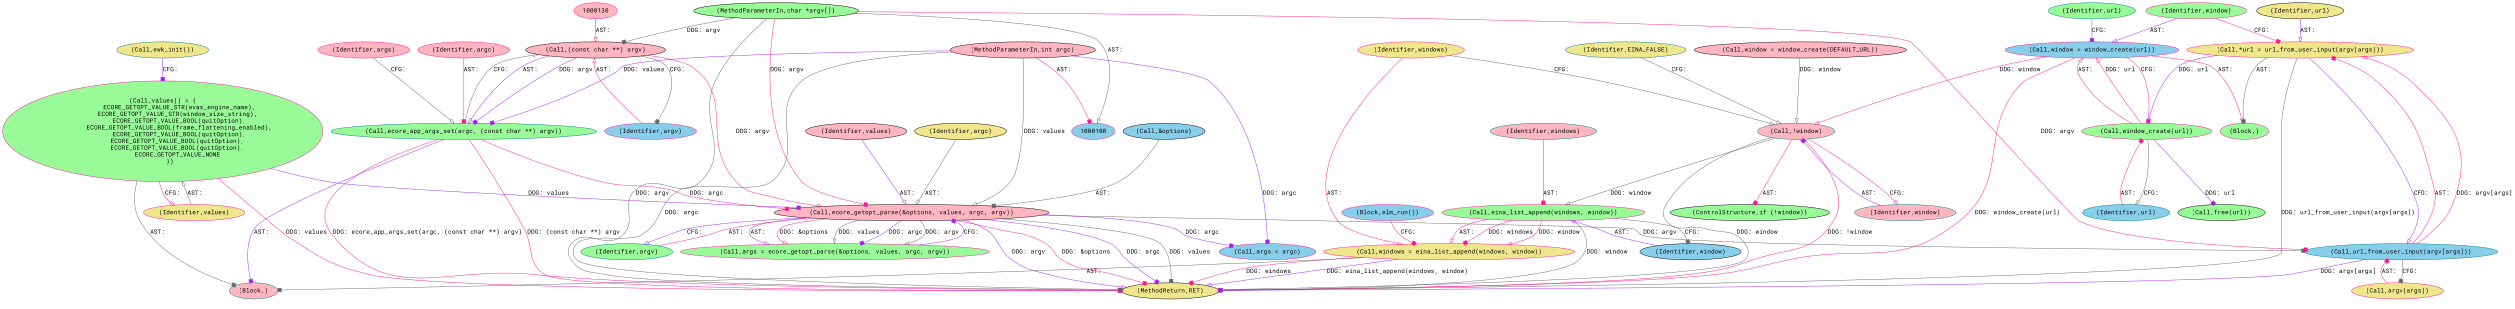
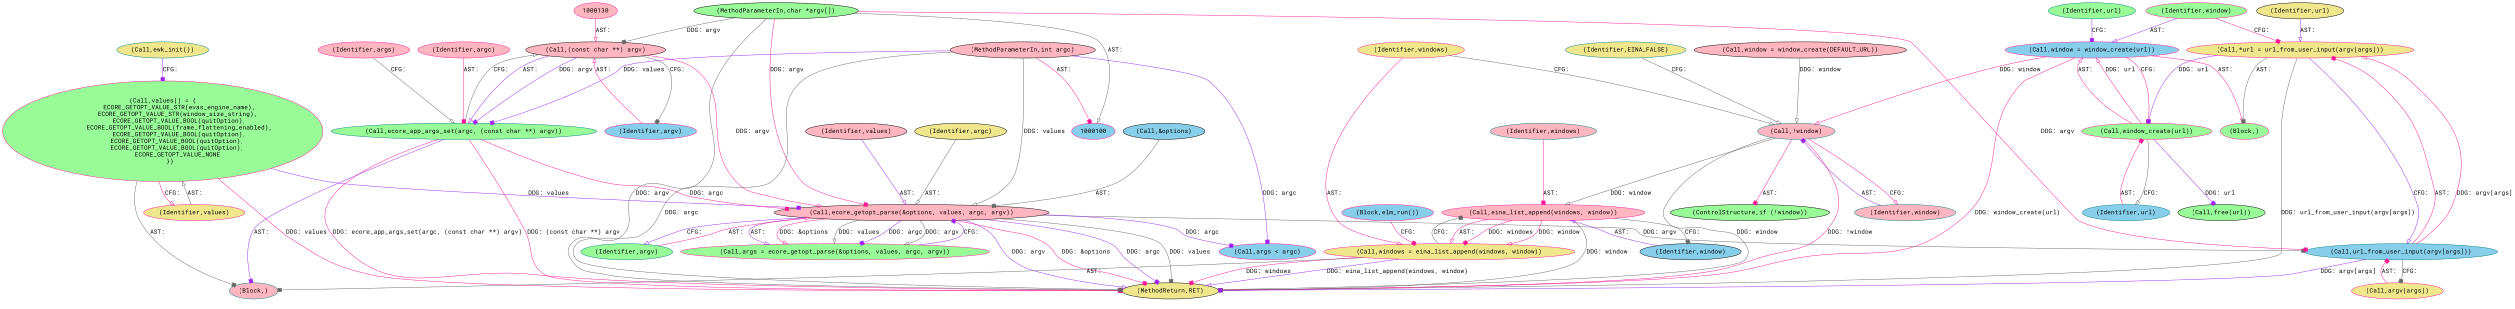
(2171, 73) -> (2171, 73)
(1543, 213) -> (1543, 213)
none -> (1436, 226)
